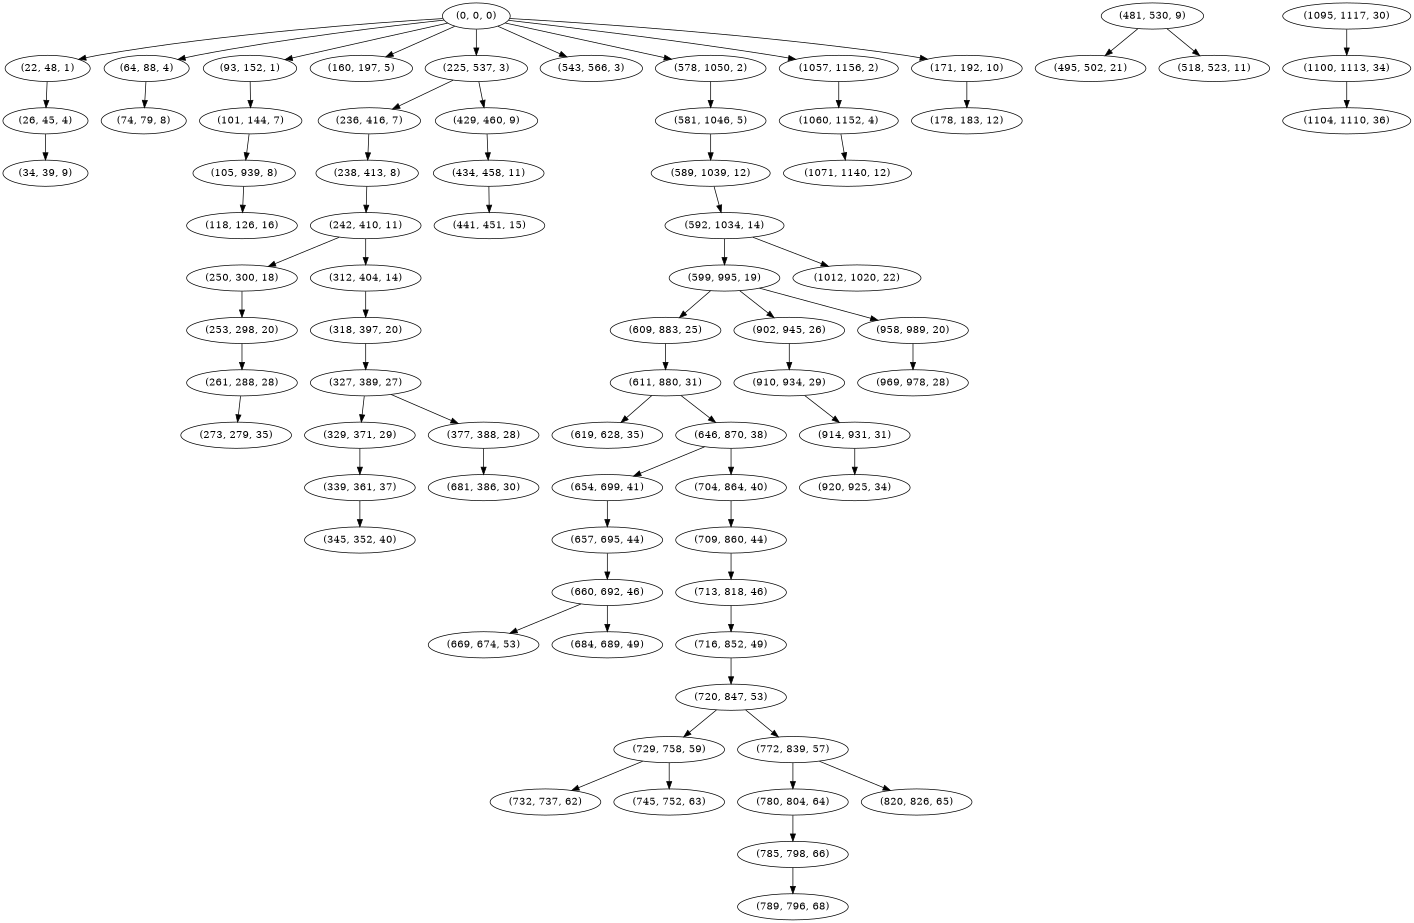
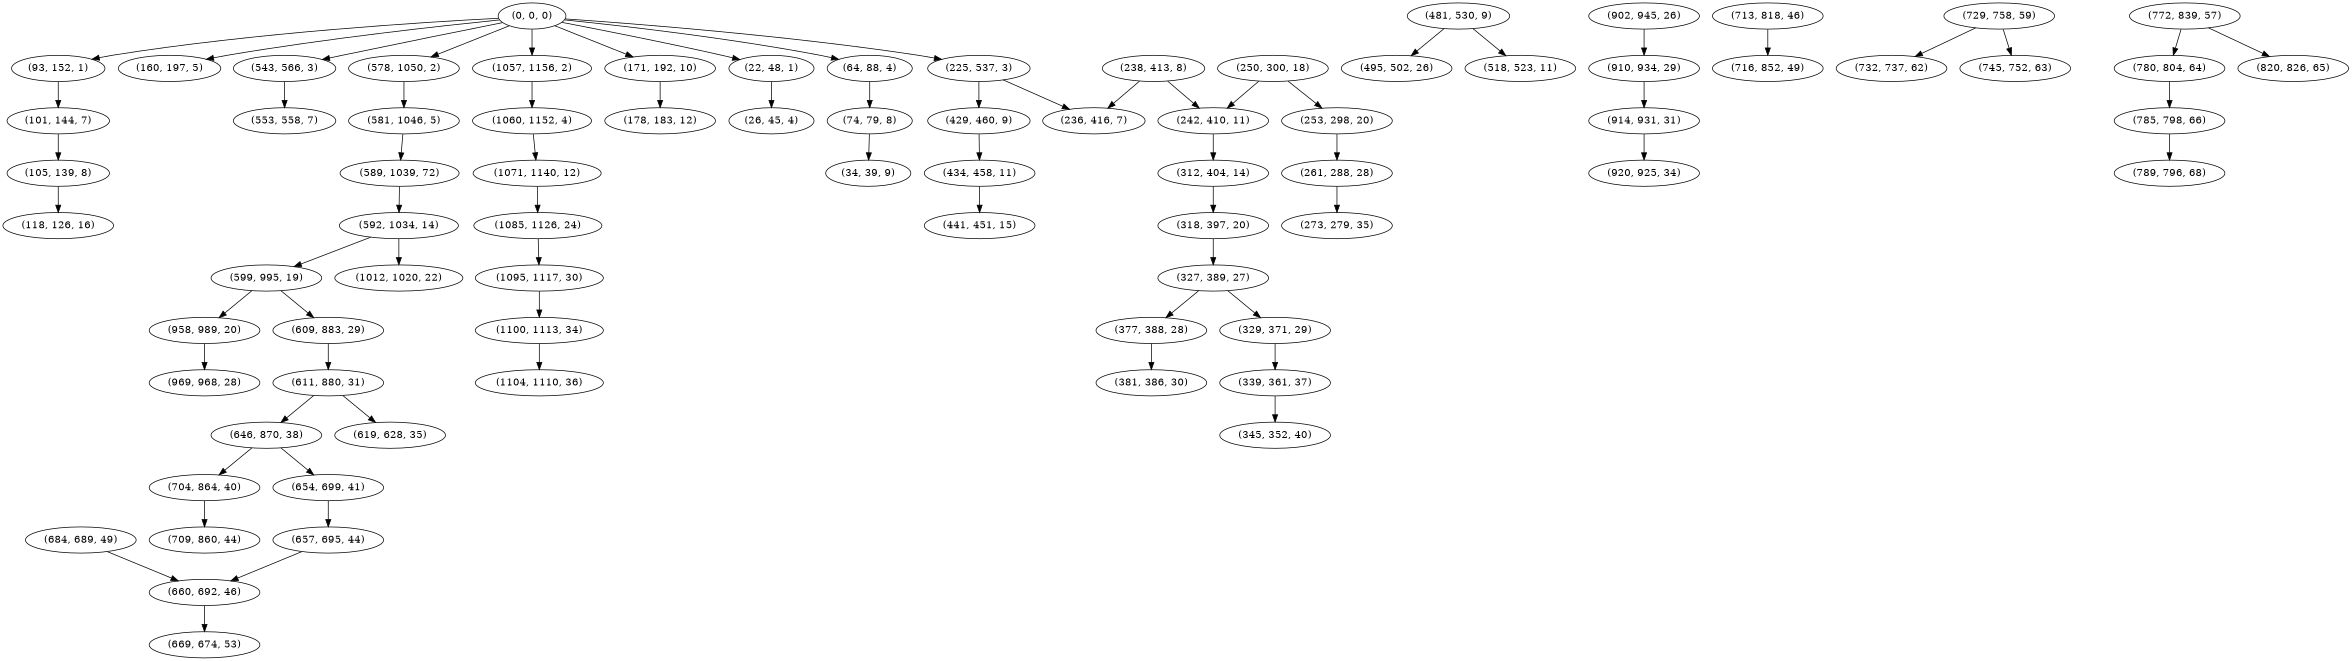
(1091, 68) -> (1397, 68)
none -> (285, 121)
(45, 143) -> (869, 143)
(368, 143) -> (1126, 92)
(244, 173) -> (58, 173)
(711, 173) -> (400, 173)
none -> (538, 226)
(307, 250) -> (1246, 92)
(754, 302) -> none
(666, 330) -> (328, 330)
(913, 383) -> (205, 383)
(484, 488) -> (1151, 383)
(731, 563) -> none
(607, 615) -> (139, 565)
(731, 697) -> none
